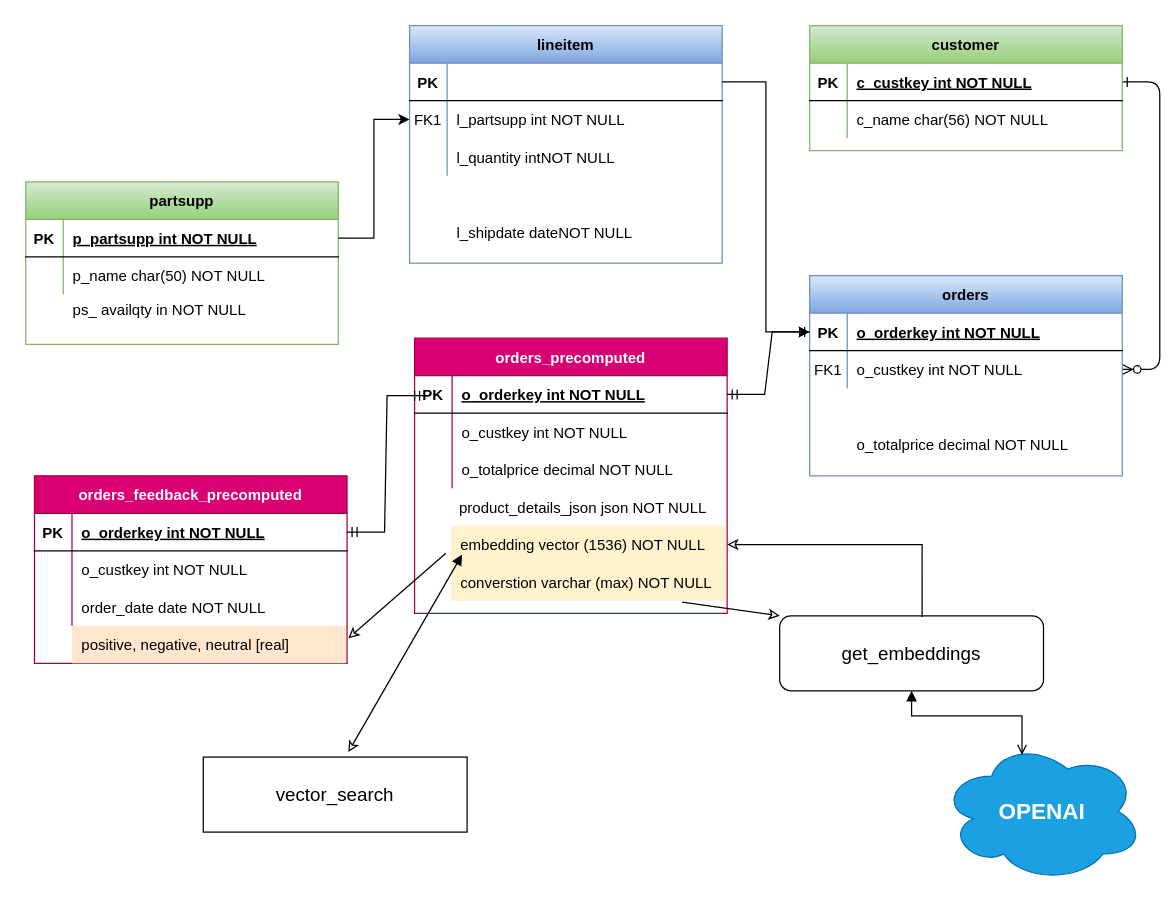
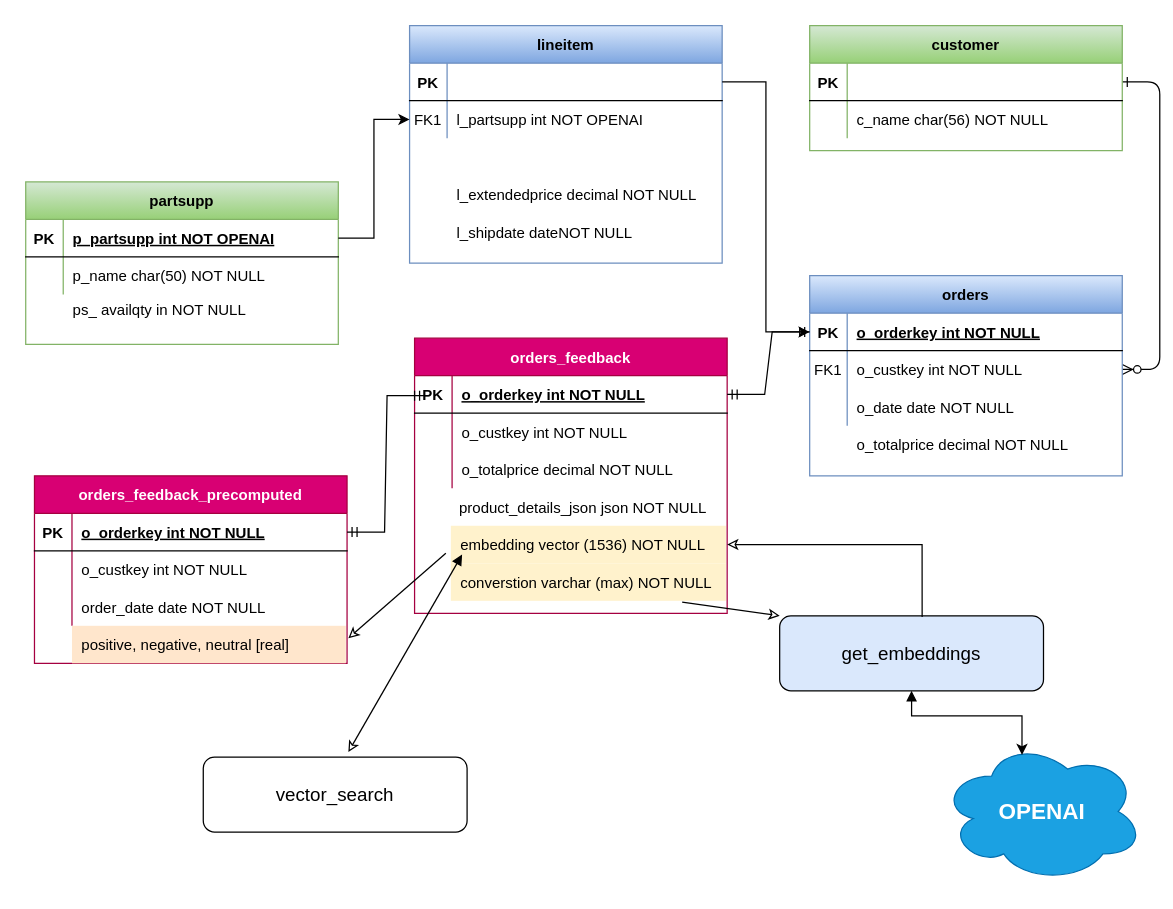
(984, 82) -> none
(543, 120) -> (552, 120)
(584, 157) -> none
none -> (584, 194)
(161, 239) -> (170, 239)
(570, 358) -> (570, 358)
none -> (984, 407)
(911, 653) -> (911, 653)
(1022, 746) -> (1022, 745)
(335, 794) -> (335, 794)
